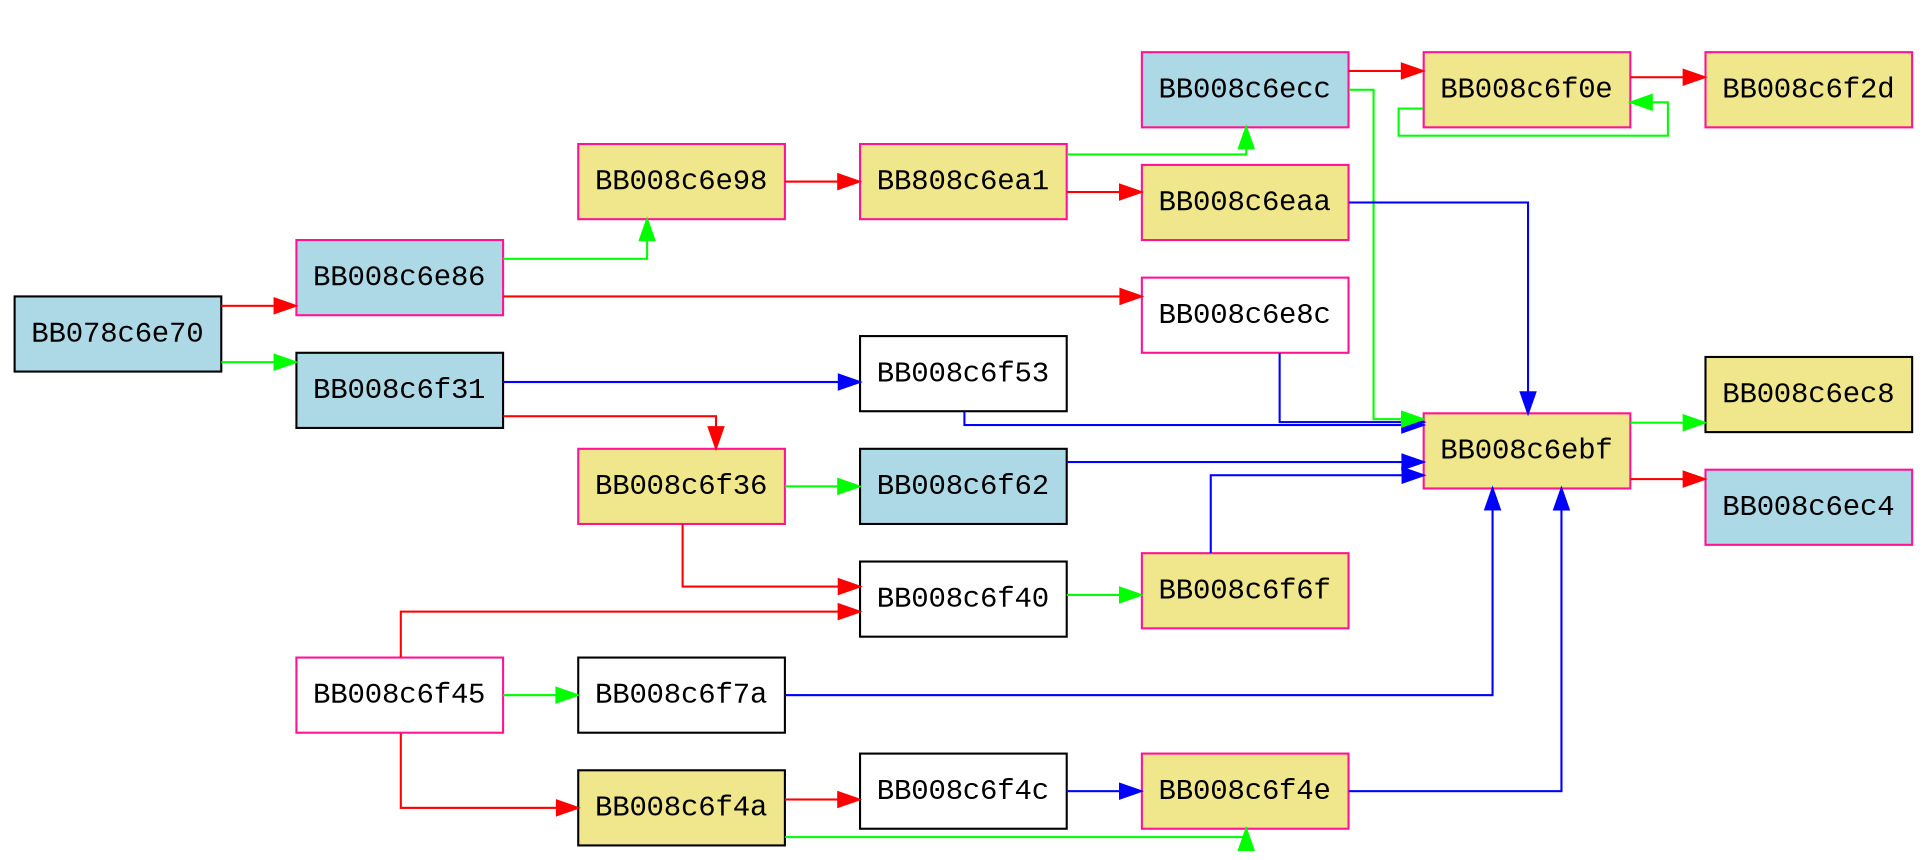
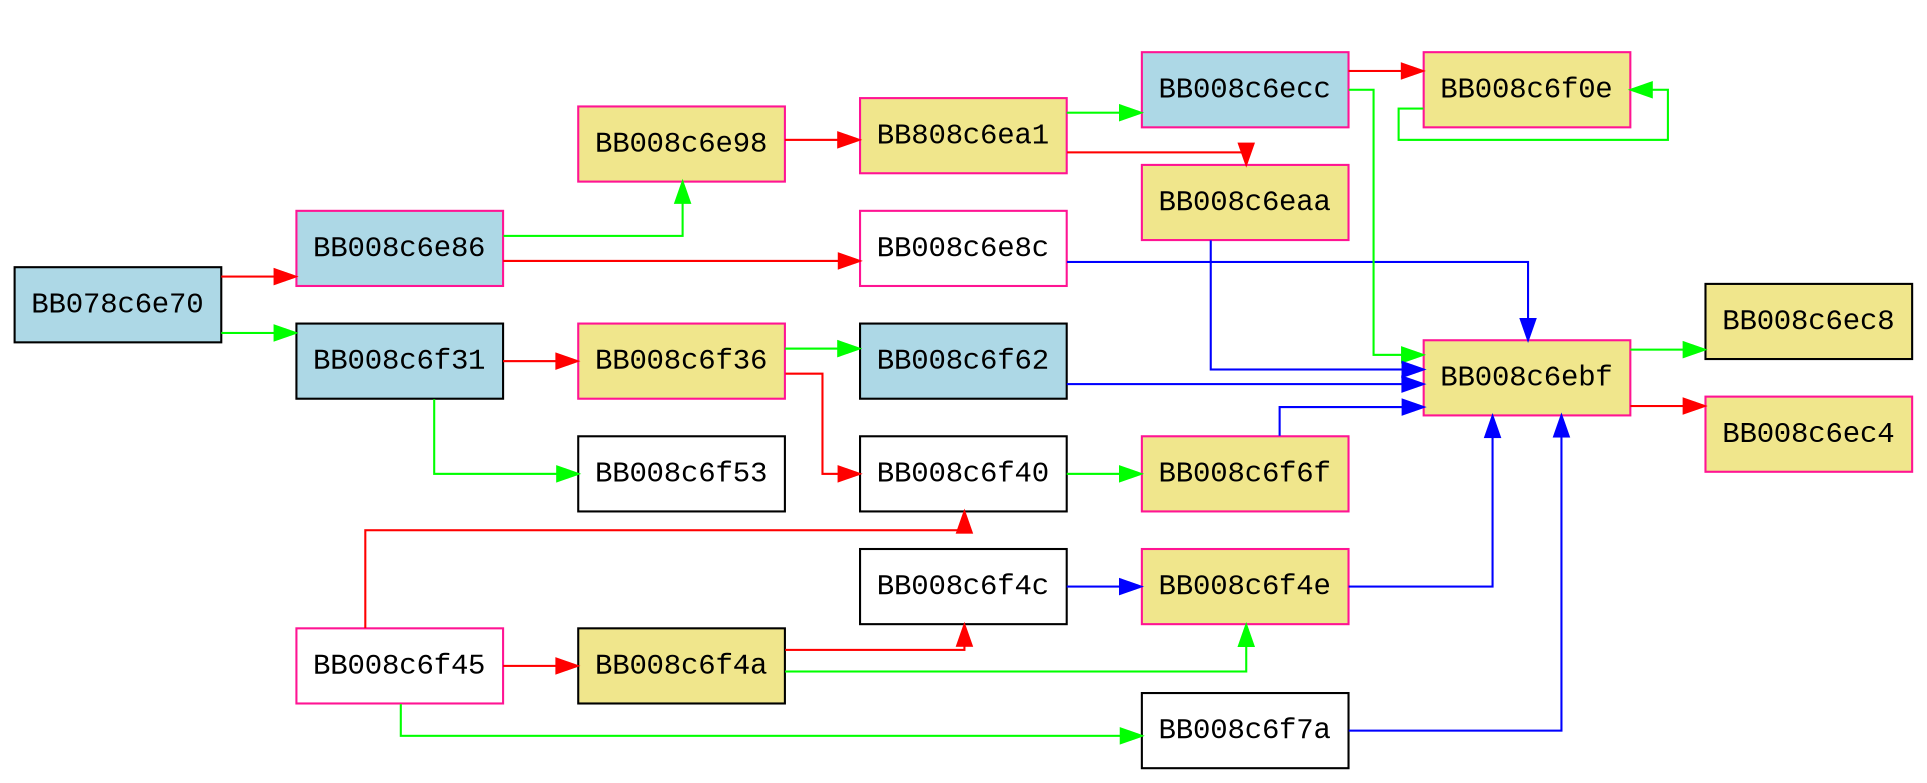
(1809, 90) -> none
(671, 382) -> (458, 474)
(1177, 425) -> none
(1809, 507) -> (1809, 434)
